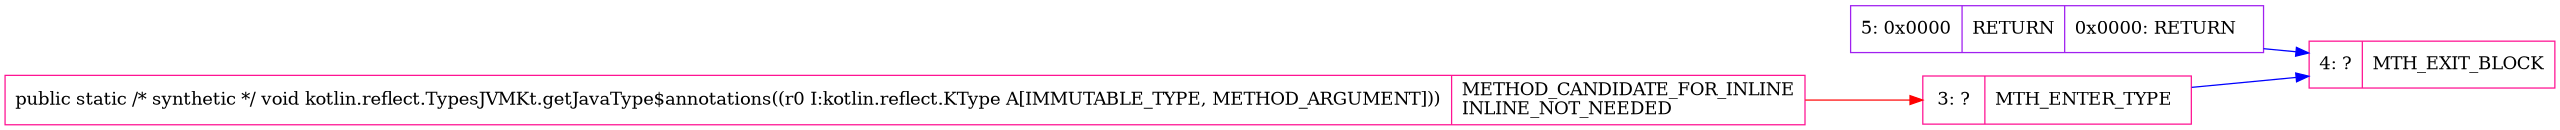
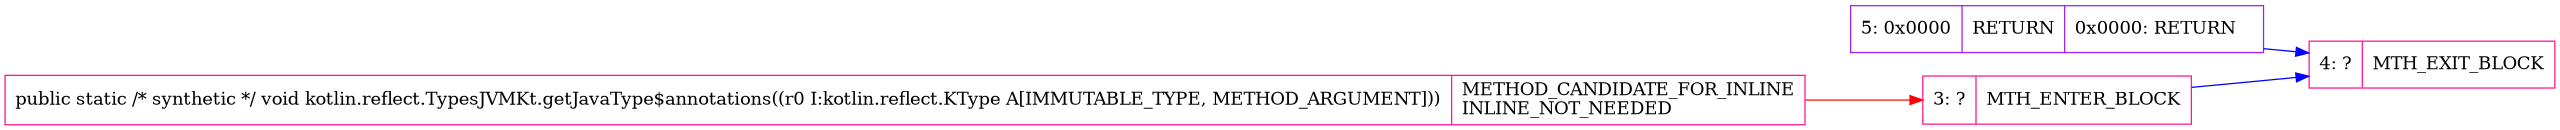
(2084, 99) -> (2084, 99)
